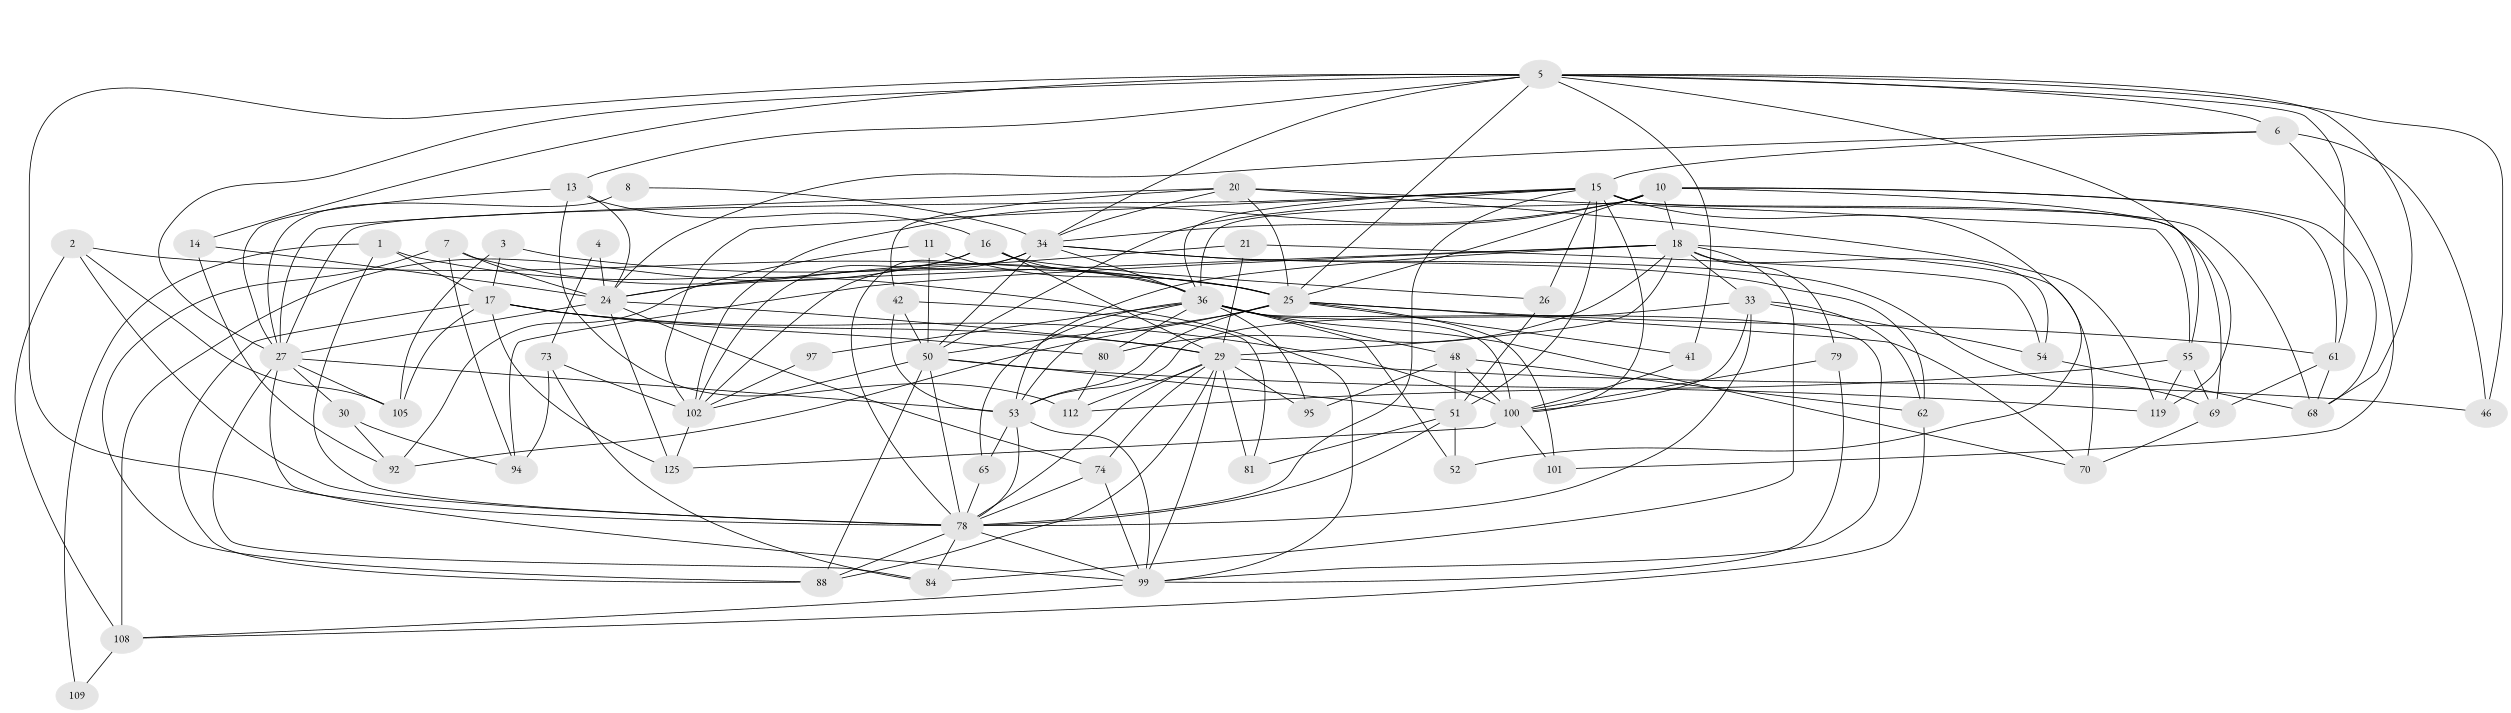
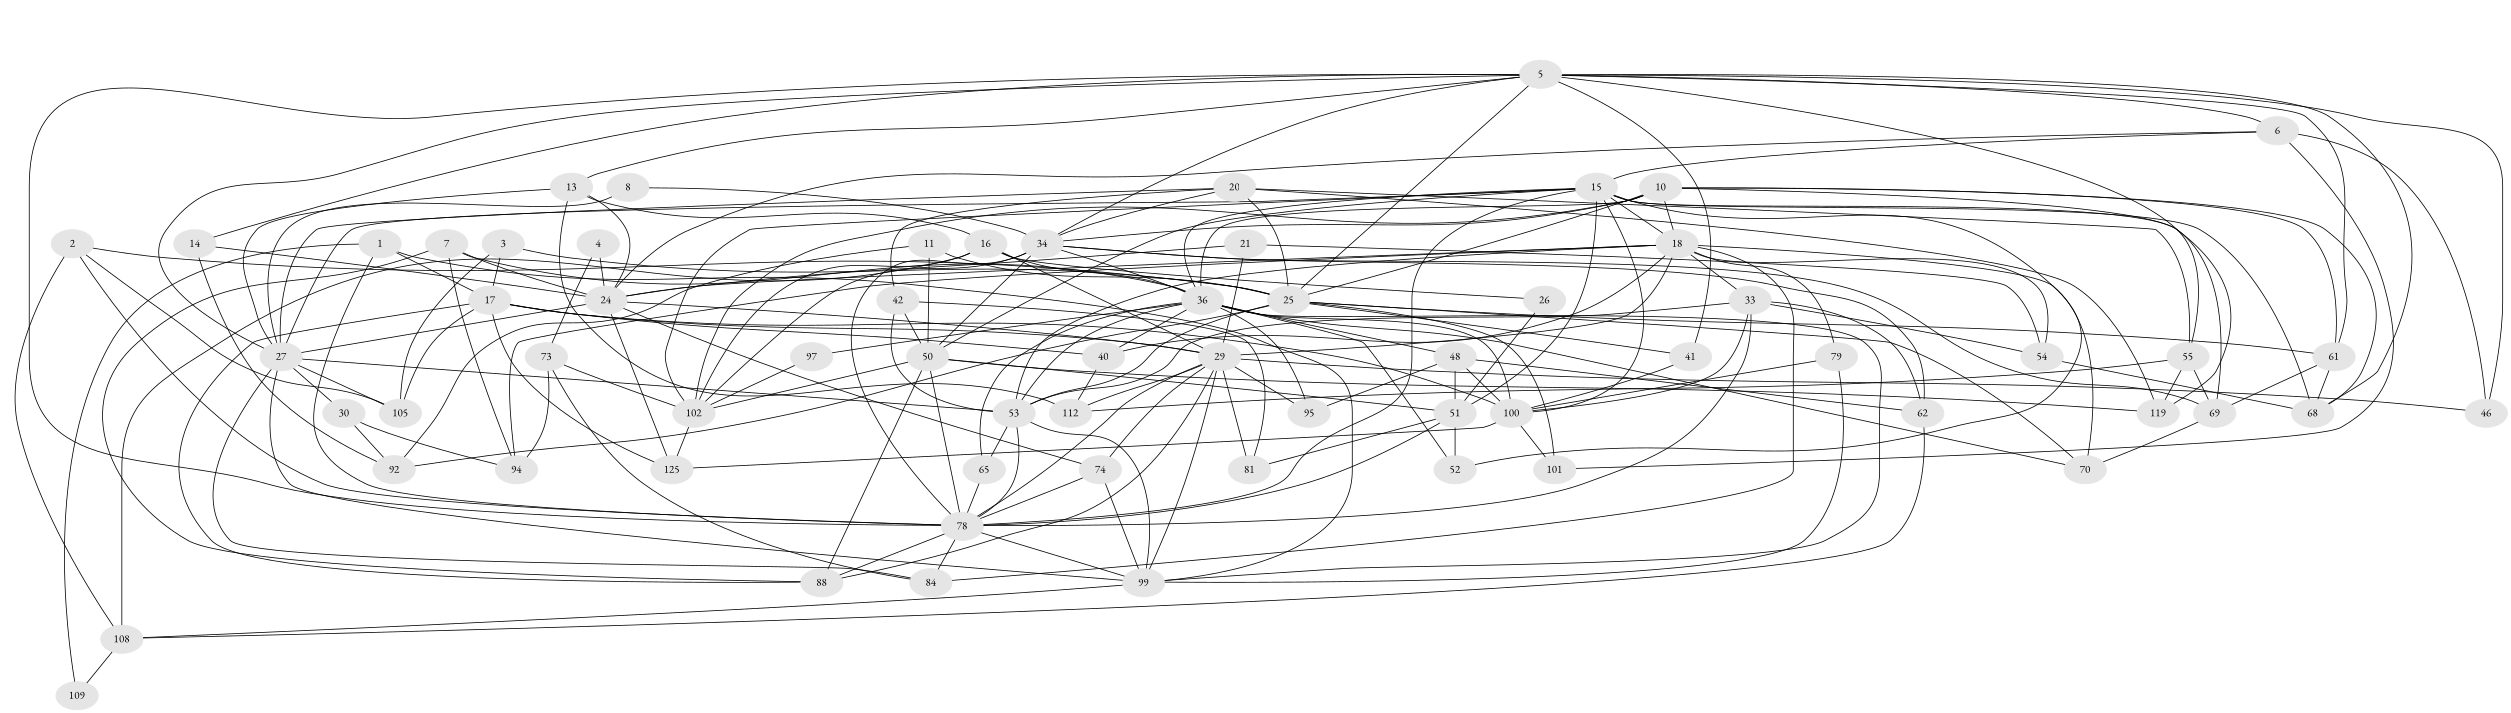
(1571, 242) -> (1634, 214)
(1029, 341) -> none
(1104, 357) -> (1104, 357)
